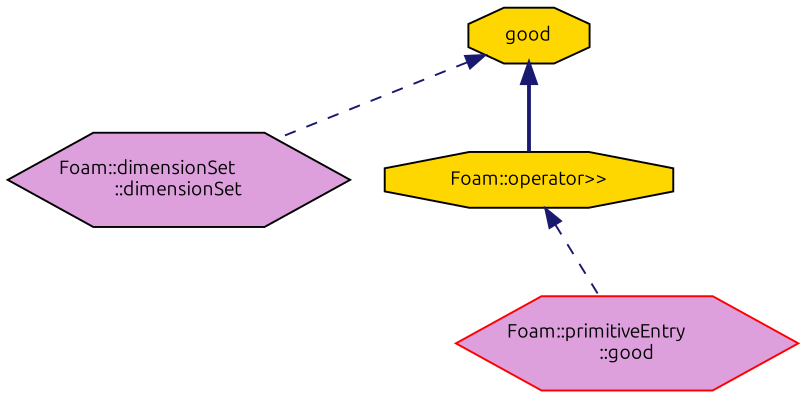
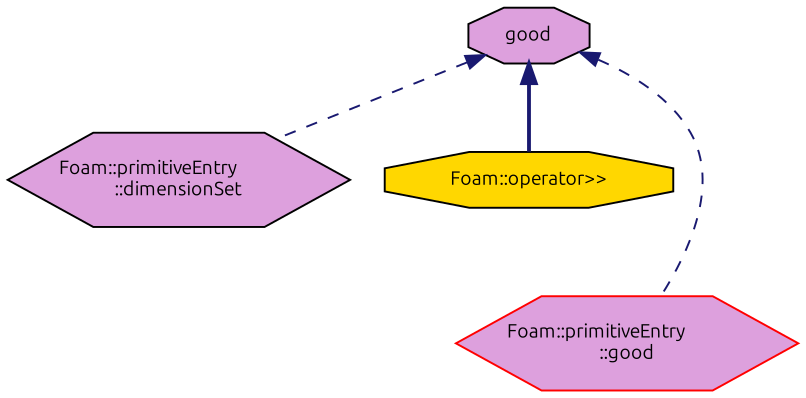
(529, 36) -> (529, 36)
(179, 180) -> (179, 180)
(577, 260) -> (700, 158)
